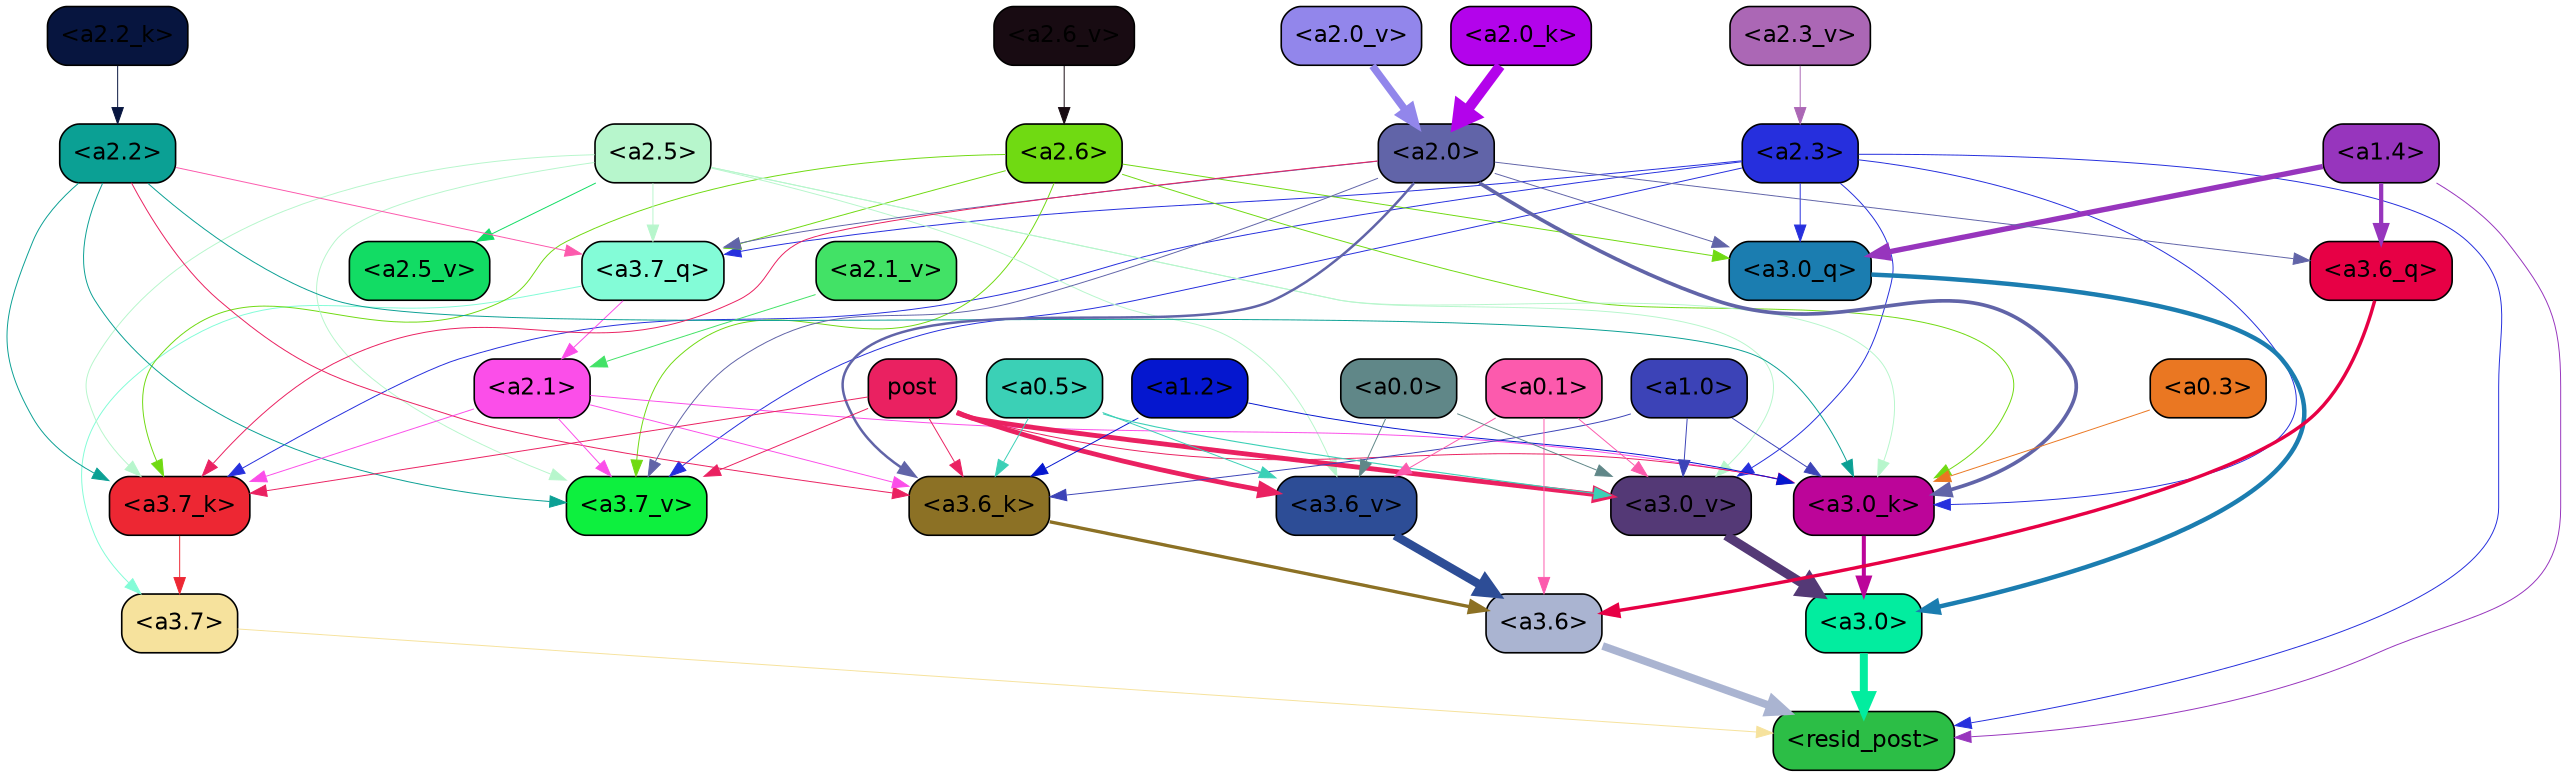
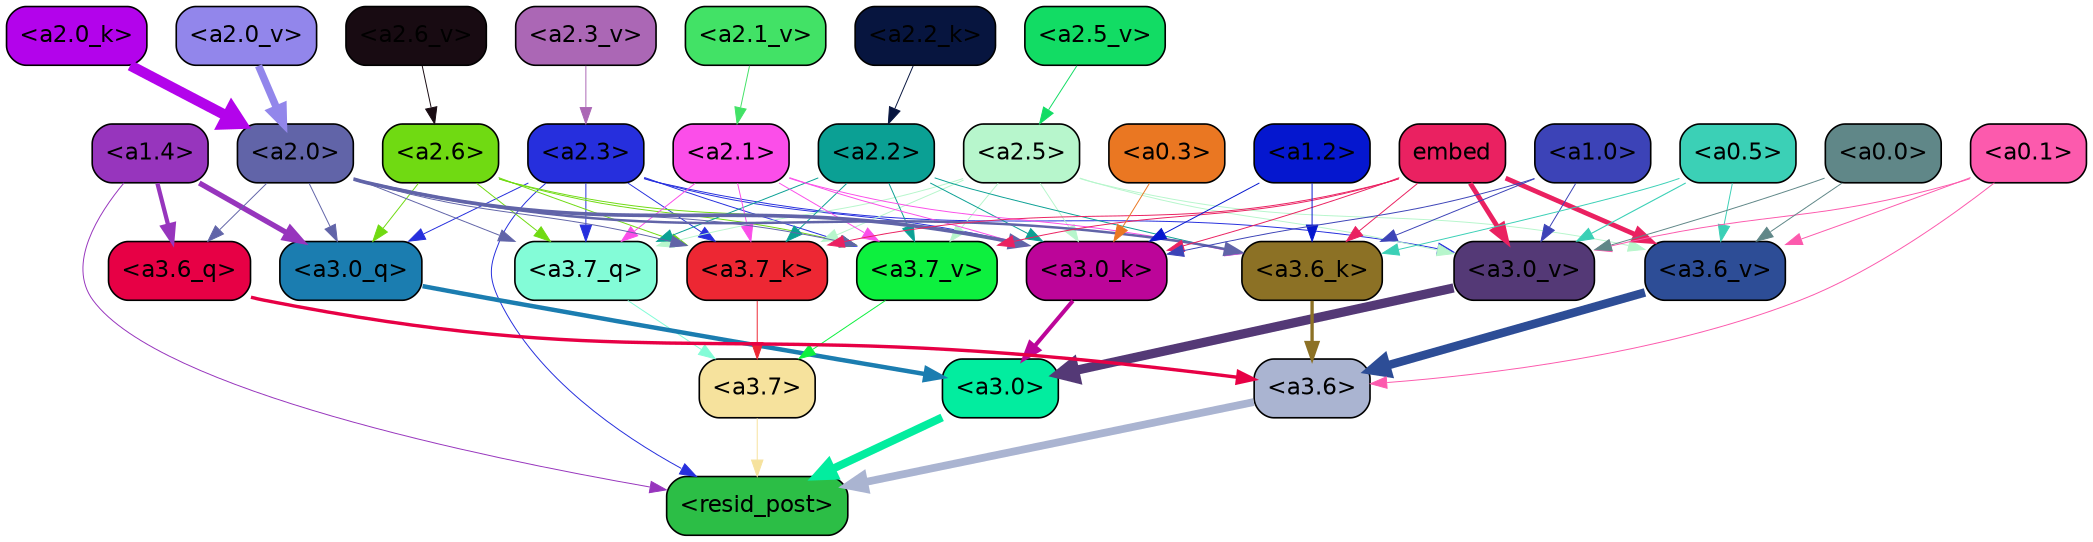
(361, 207) -> (745, 207)
(544, 208) -> (1063, 88)
(773, 266) -> (512, 213)
(598, 324) -> (676, 199)
none -> (849, 325)
(912, 388) -> (1452, 153)
(470, 421) -> (1043, 207)
